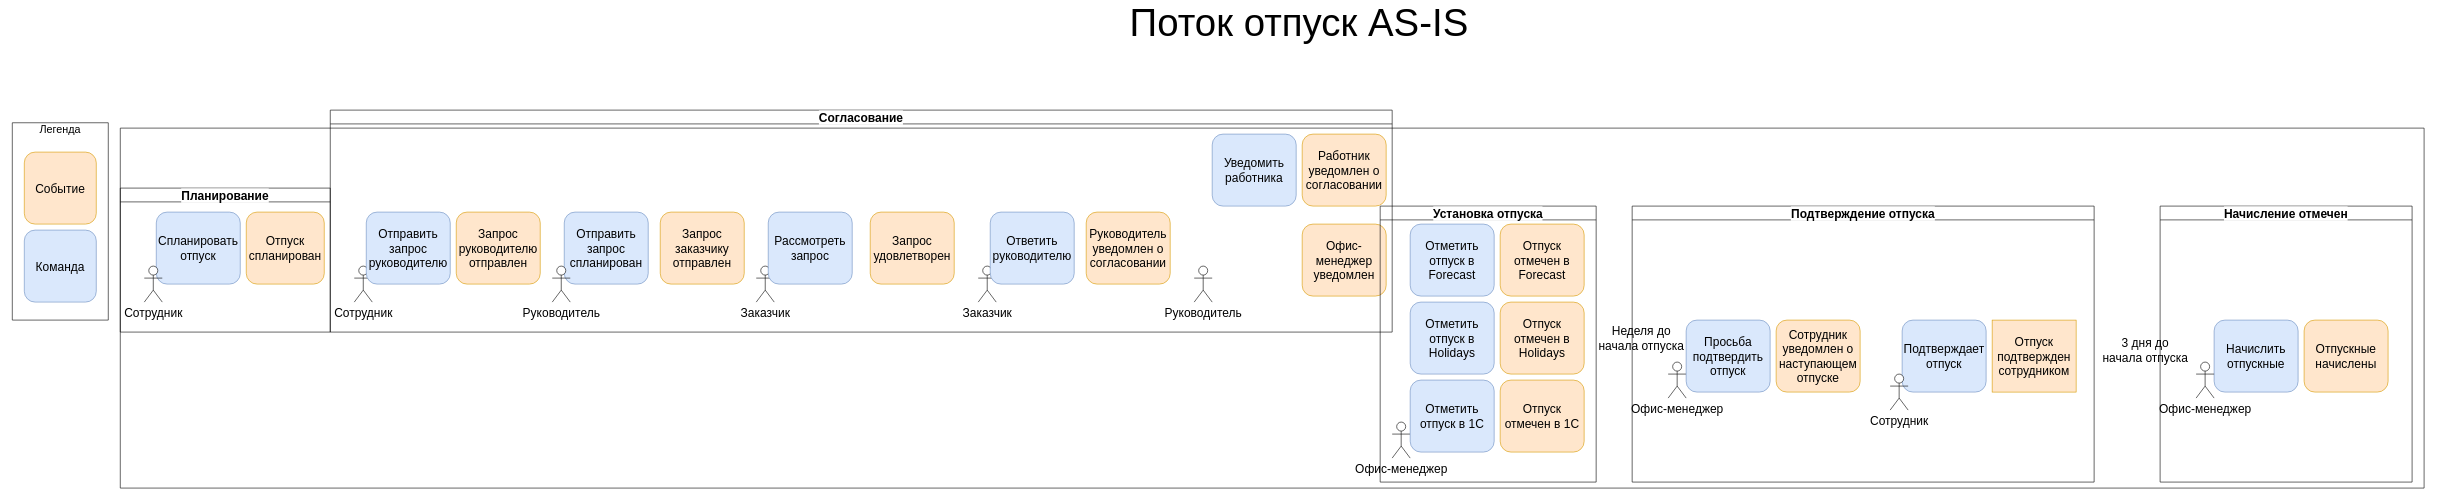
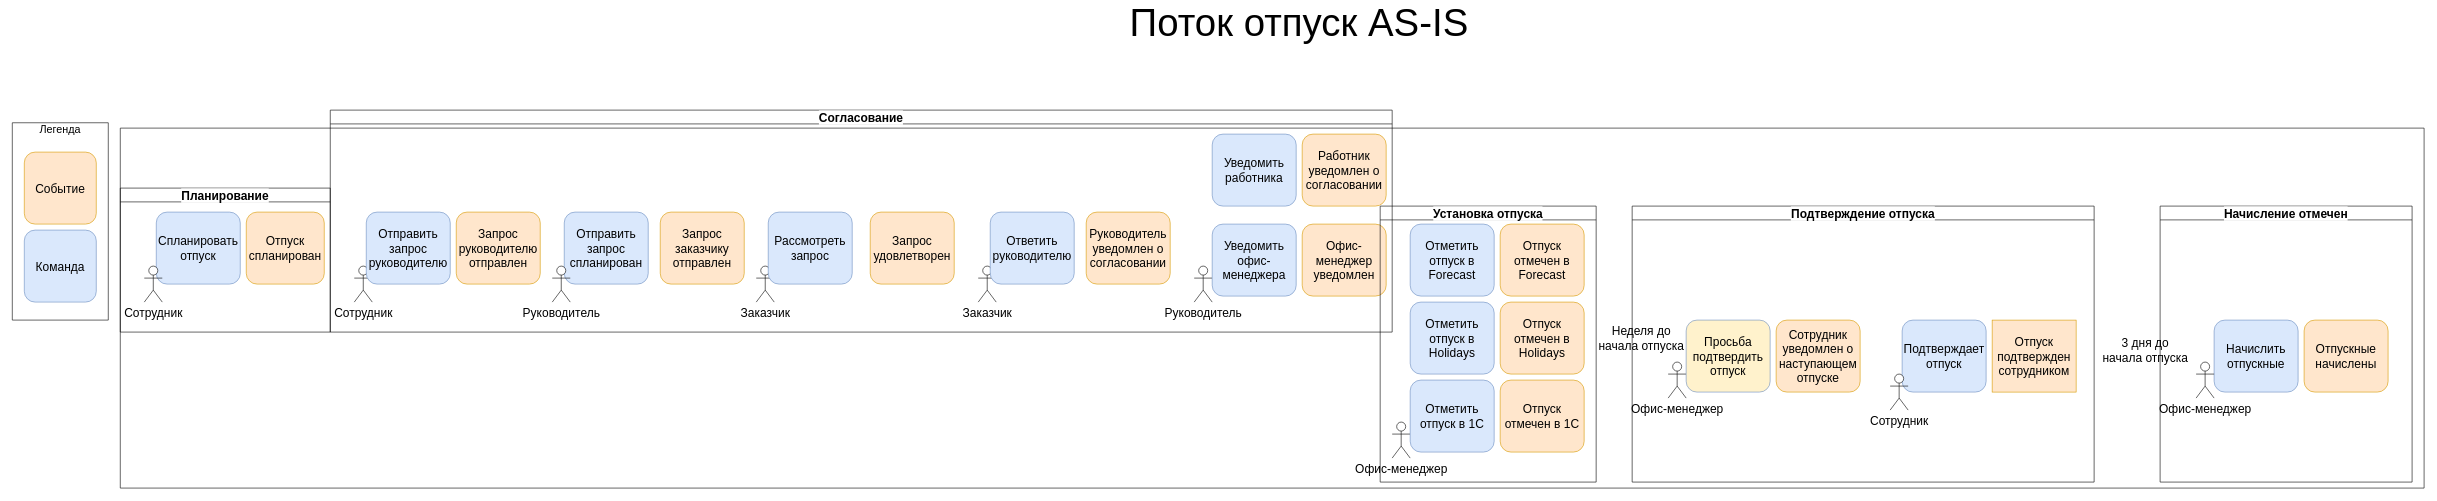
none -> (1254, 260)
(1728, 356) -> (1728, 356)
